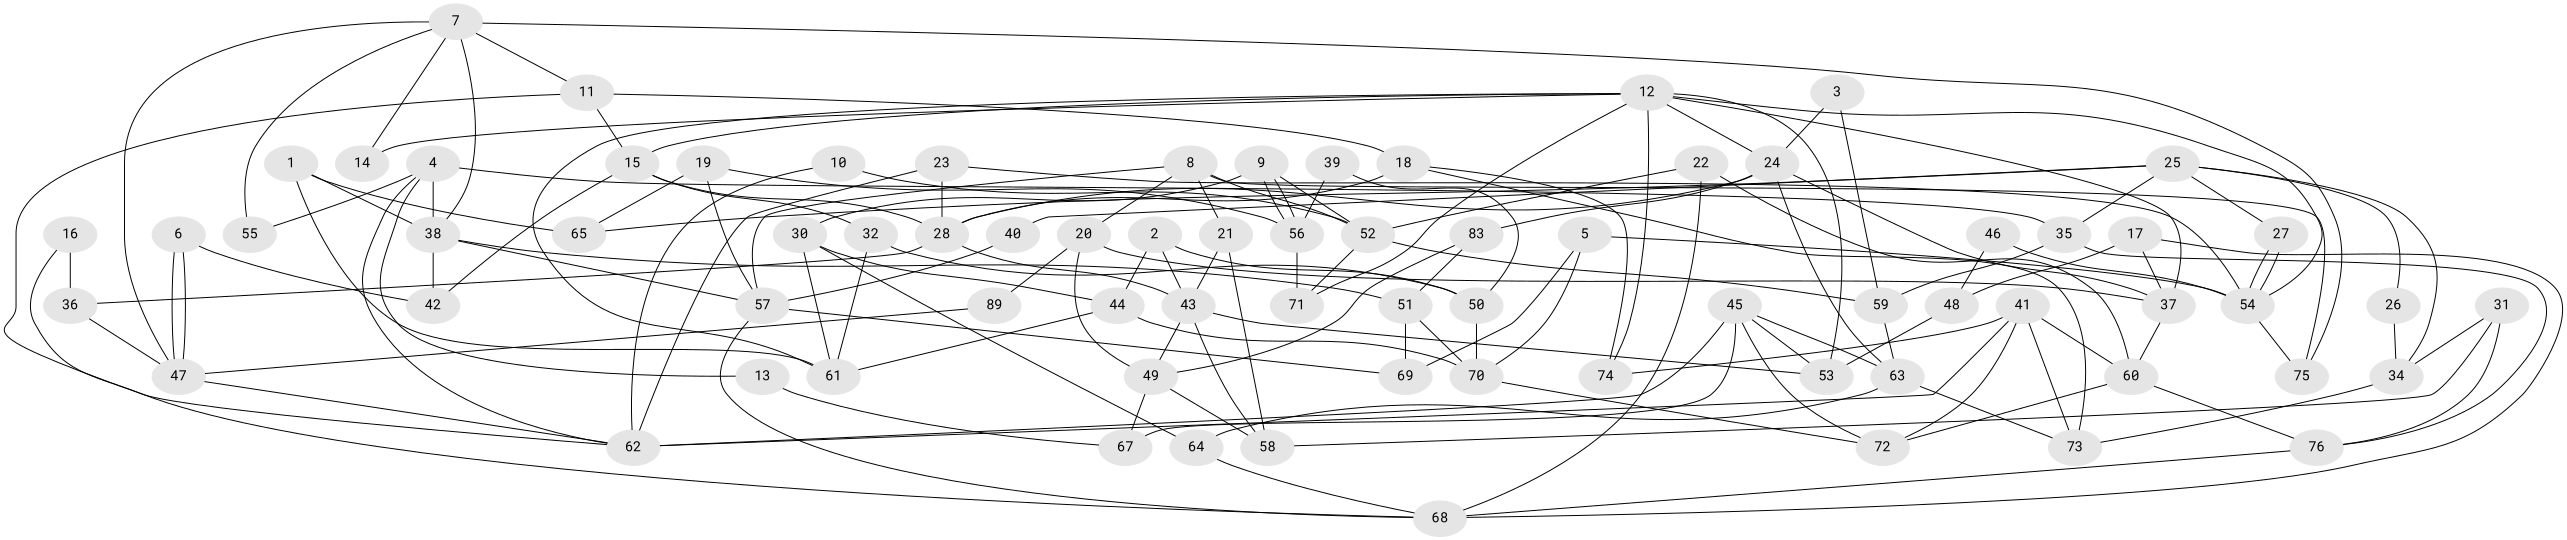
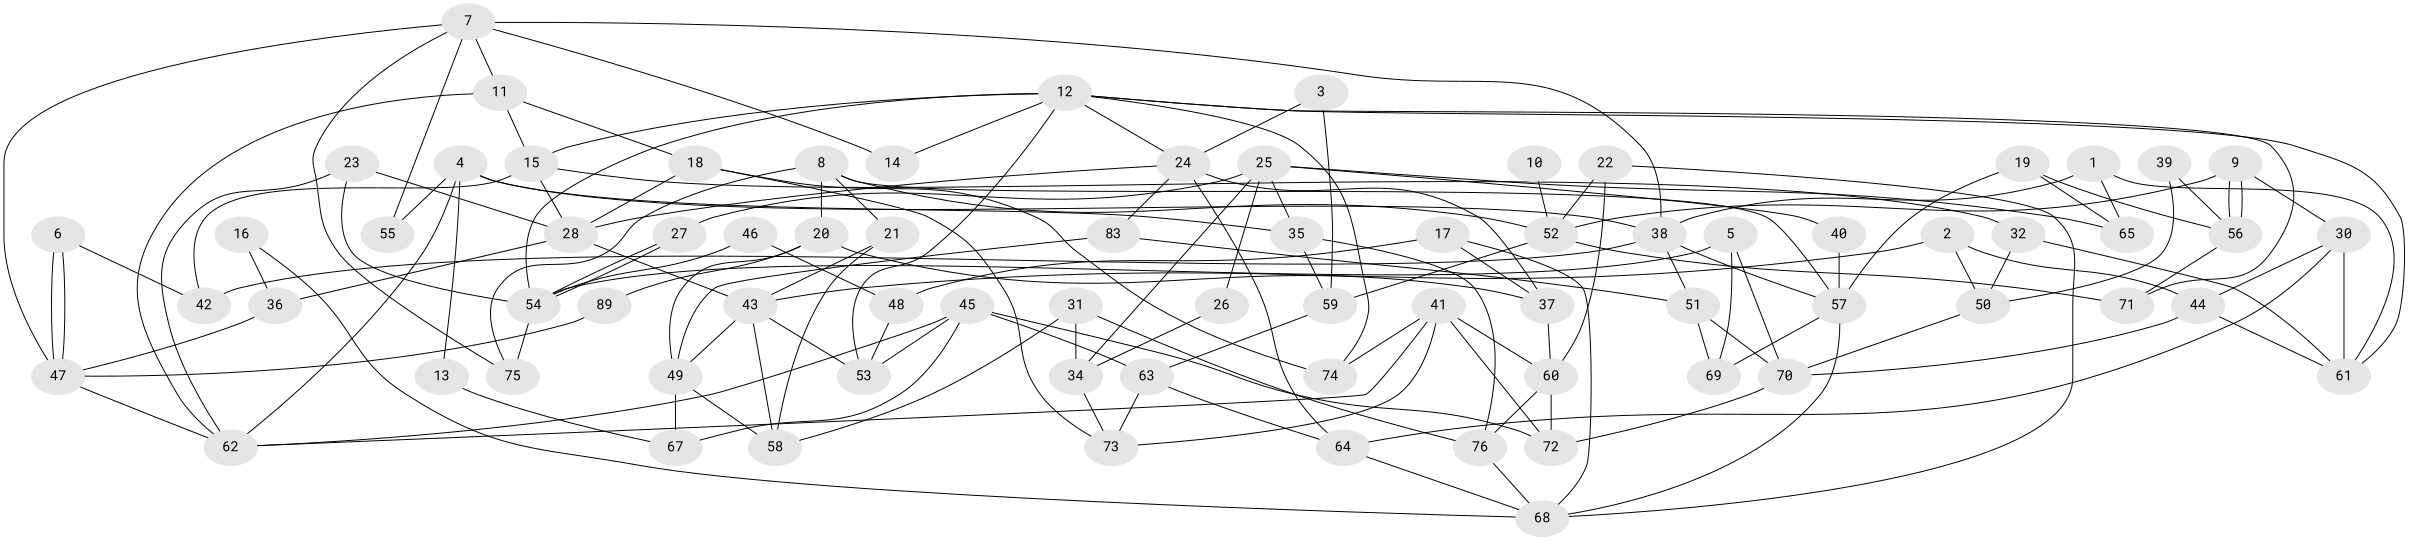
(1962, 152) -> none
(669, 248) -> none
(1816, 274) -> (1265, 306)
